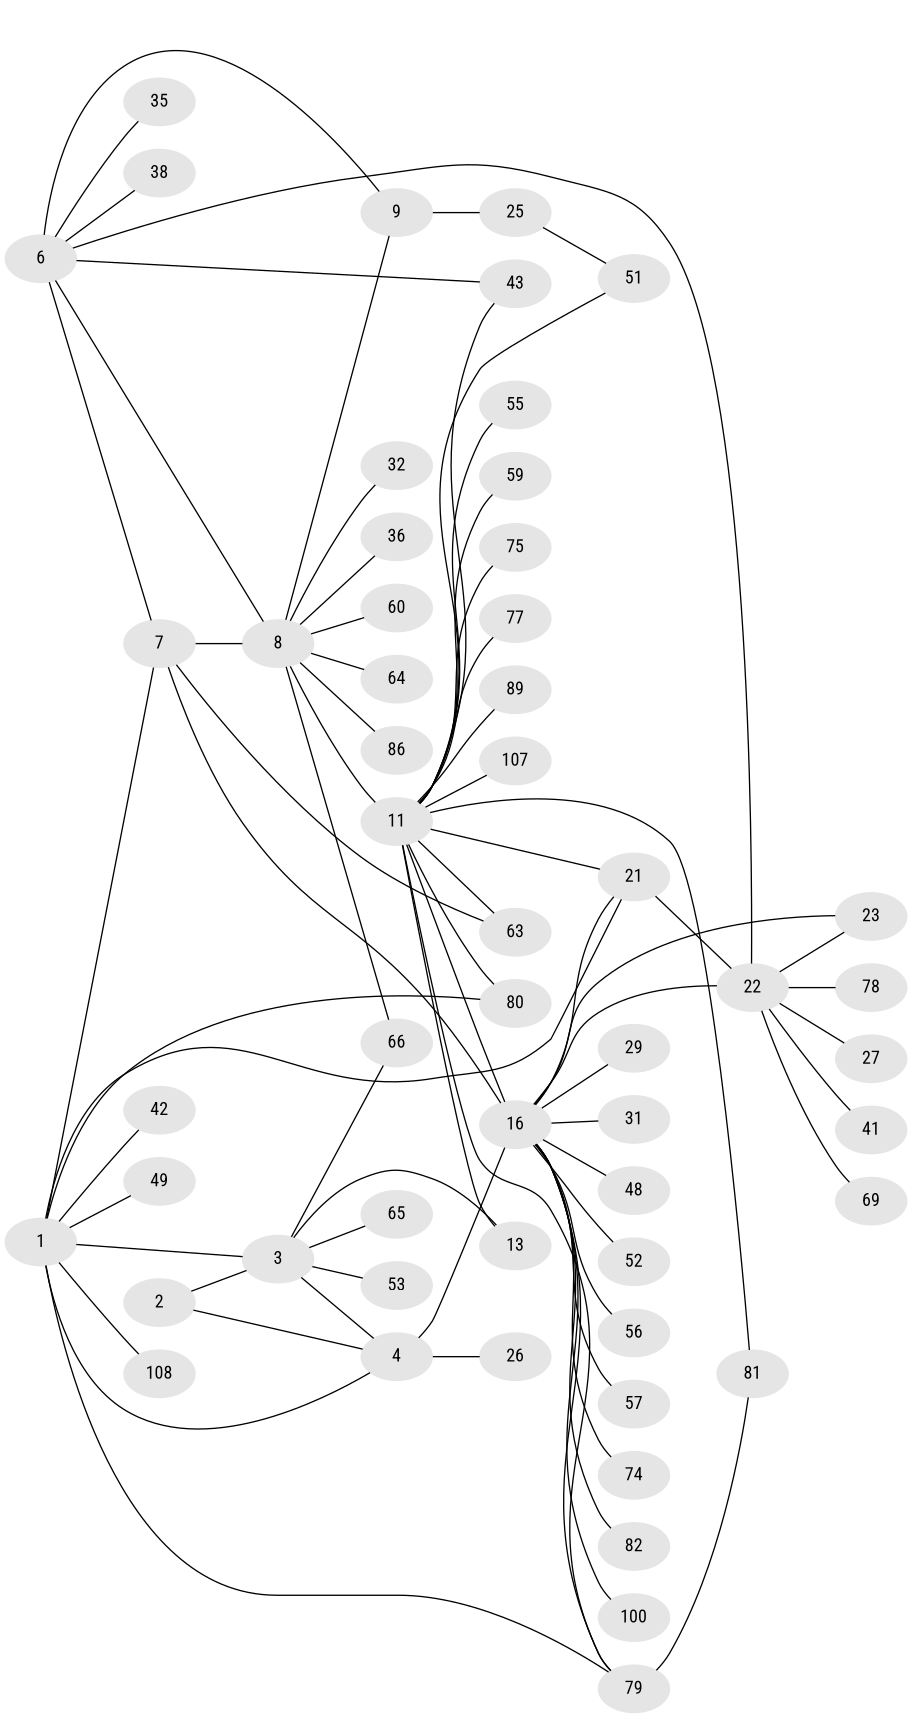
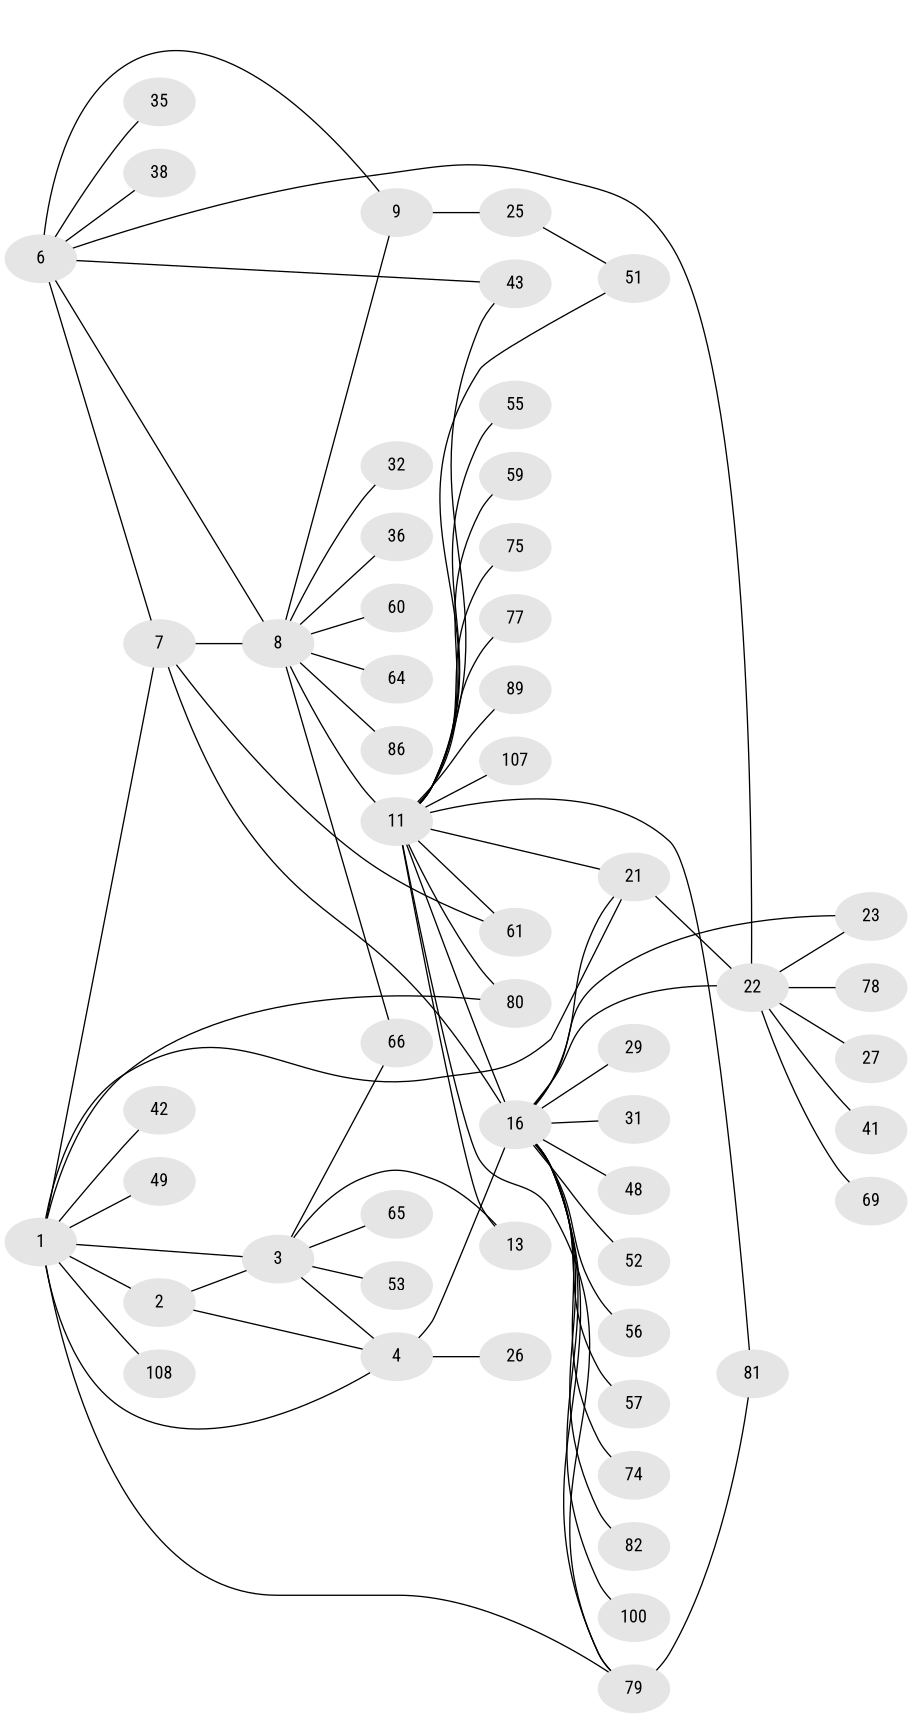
(515, 932) -> (515, 932)
none -> (100, 1272)
